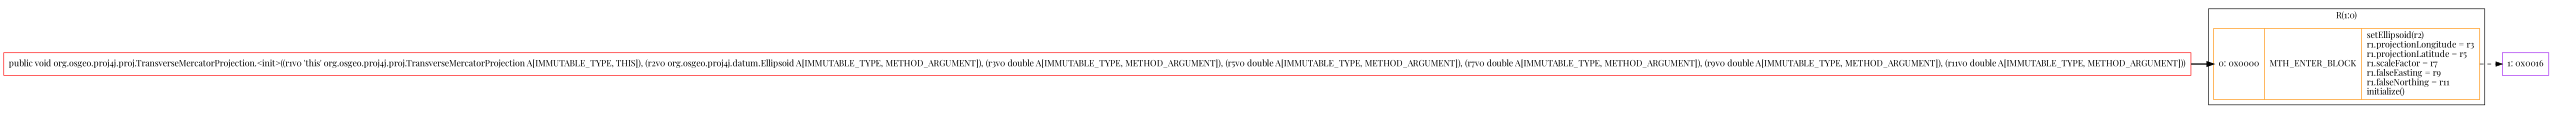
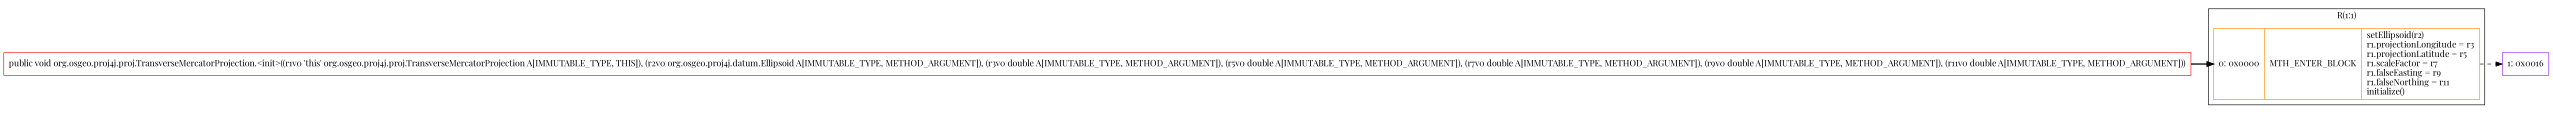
(2347, 16) -> (2347, 16)
